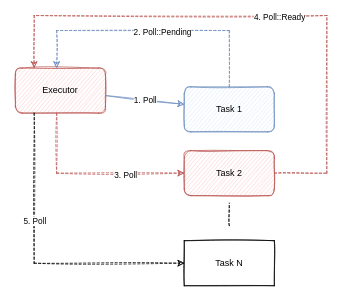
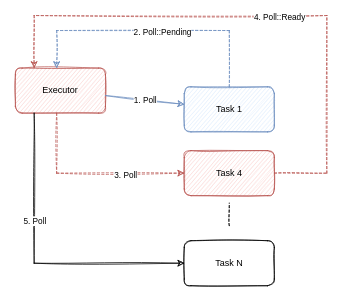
(229, 173) -> (229, 173)
(88, 263) -> (88, 263)
(229, 263) -> (229, 263)
